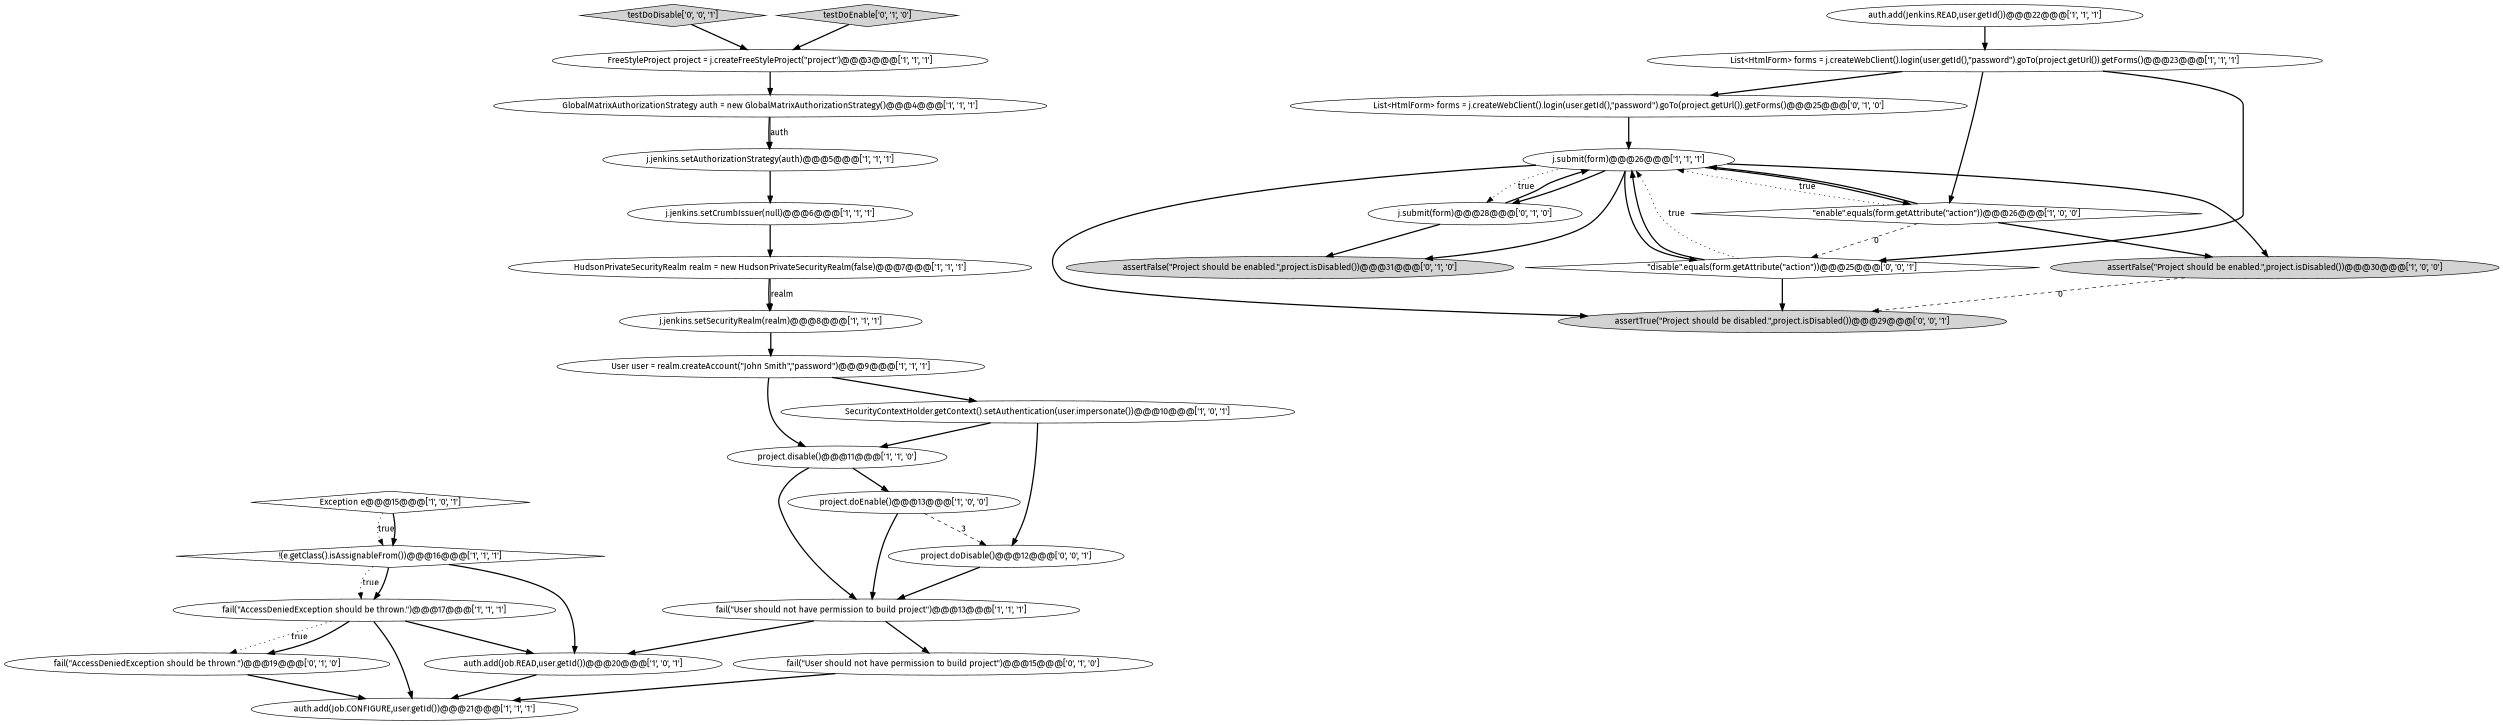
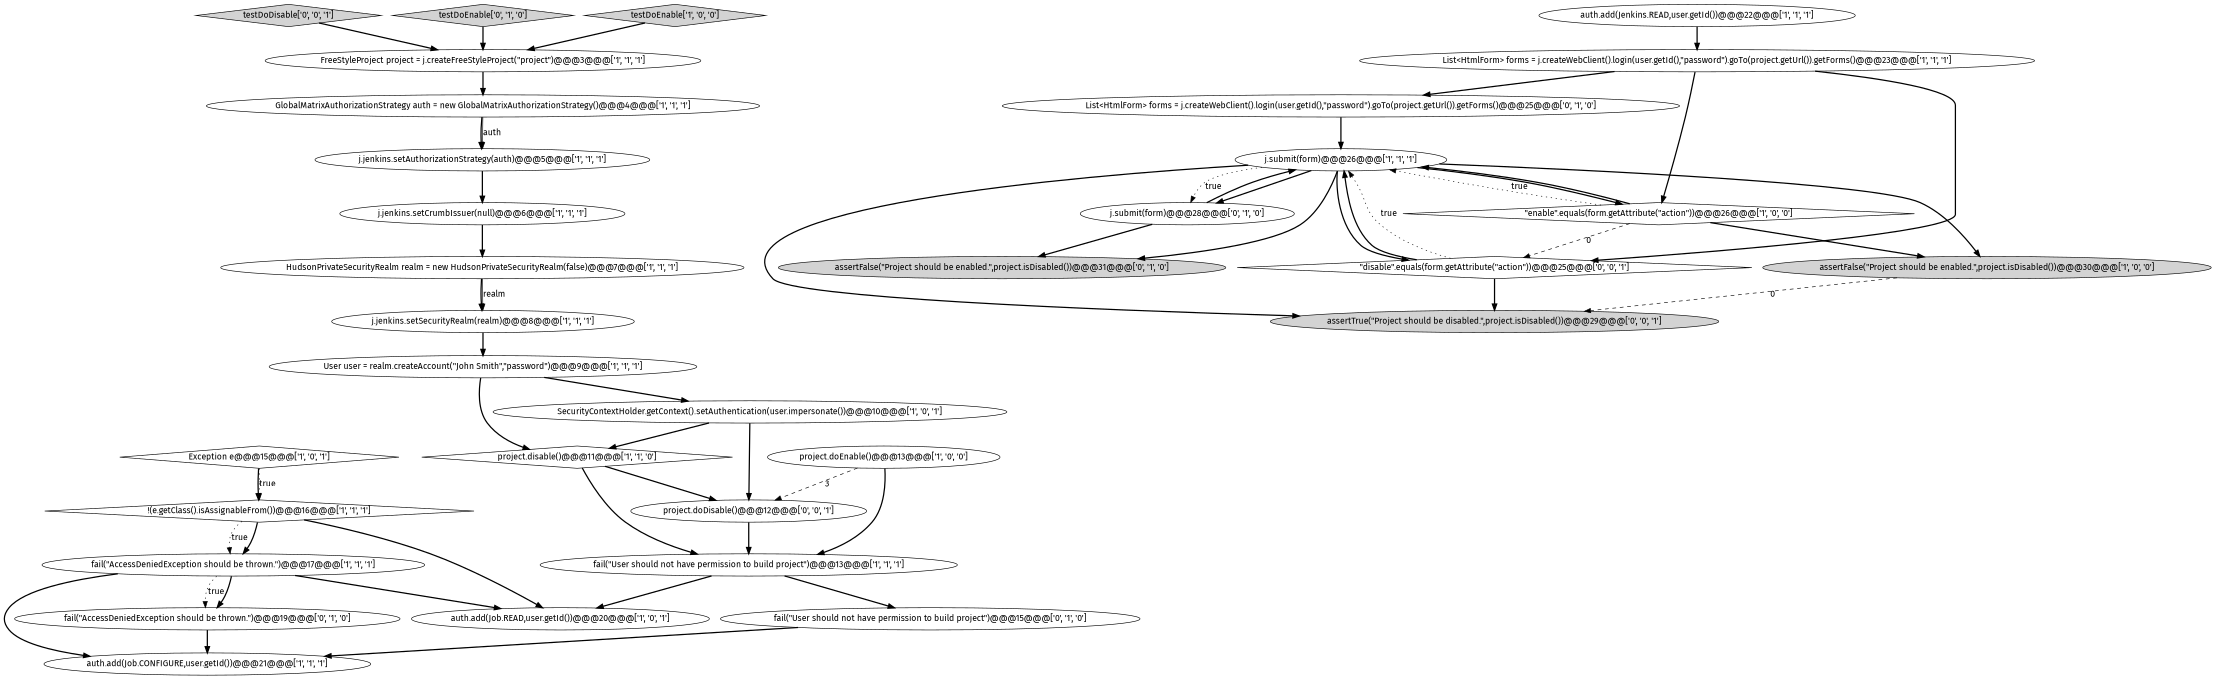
none -> (675, 15)
(837, 457) -> (577, 457)
(868, 478) -> (657, 482)
(497, 686) -> none
